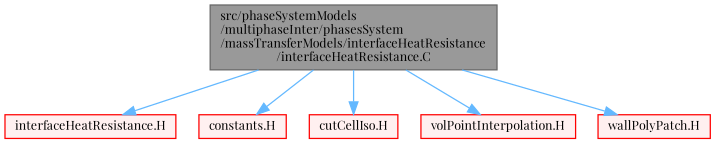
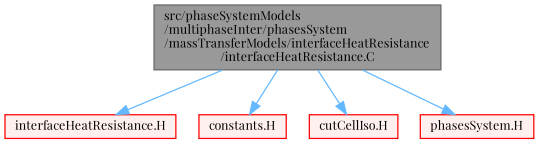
(498, 127) -> none
(654, 127) -> (477, 127)
